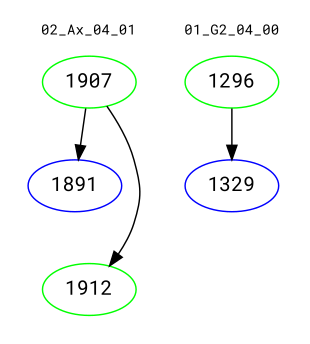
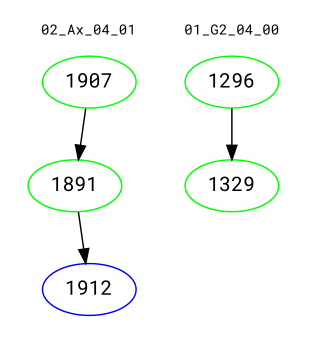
(138, 179) -> (81, 231)
(75, 186) -> (75, 186)
(232, 186) -> (232, 186)
(89, 289) -> (89, 289)
